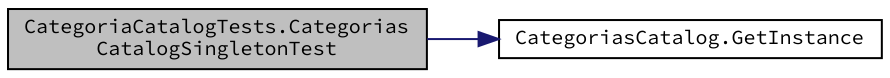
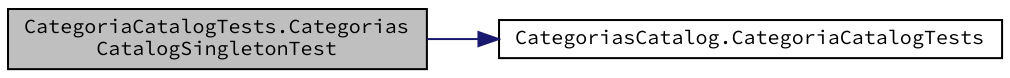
(690, 39) -> (751, 39)
